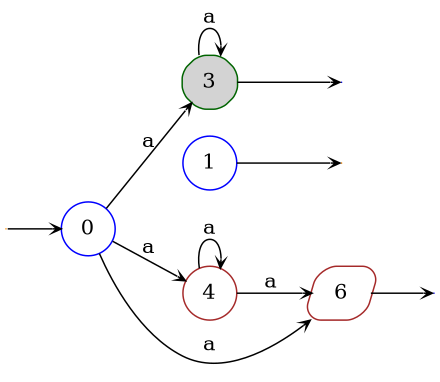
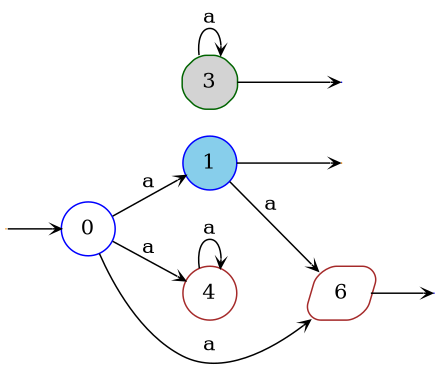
(146, 160) -> (145, 198)
(210, 163) -> (210, 163)
(270, 293) -> (271, 223)
